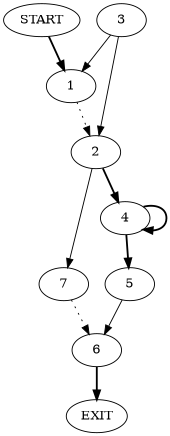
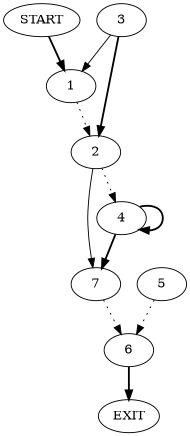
(110, 82) -> (110, 82)
(109, 181) -> (107, 181)
(127, 247) -> (110, 247)
(115, 313) -> (147, 313)
